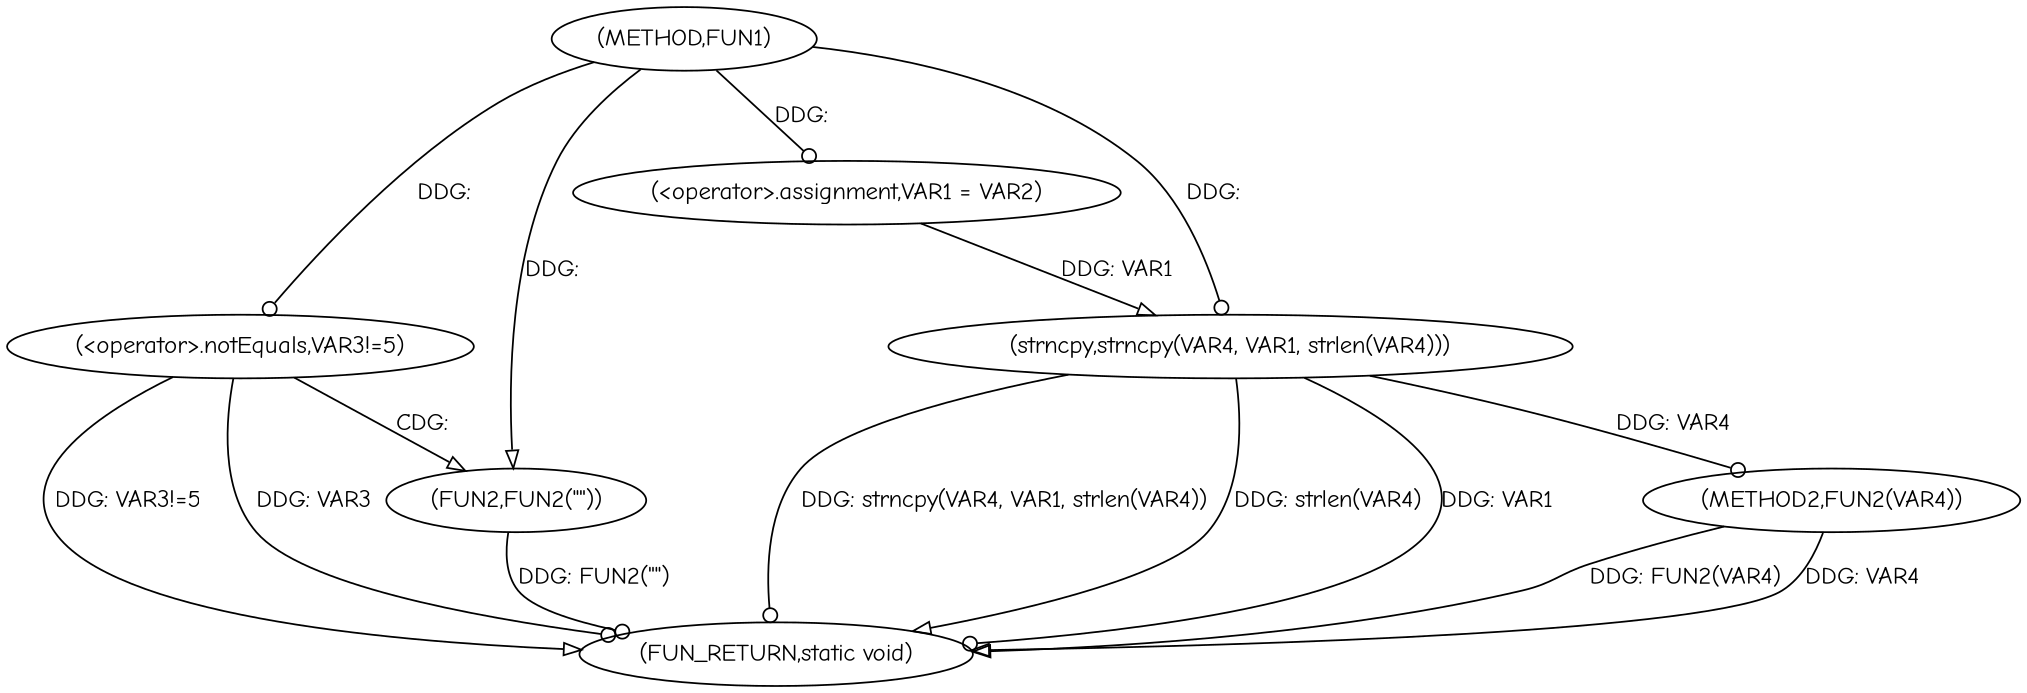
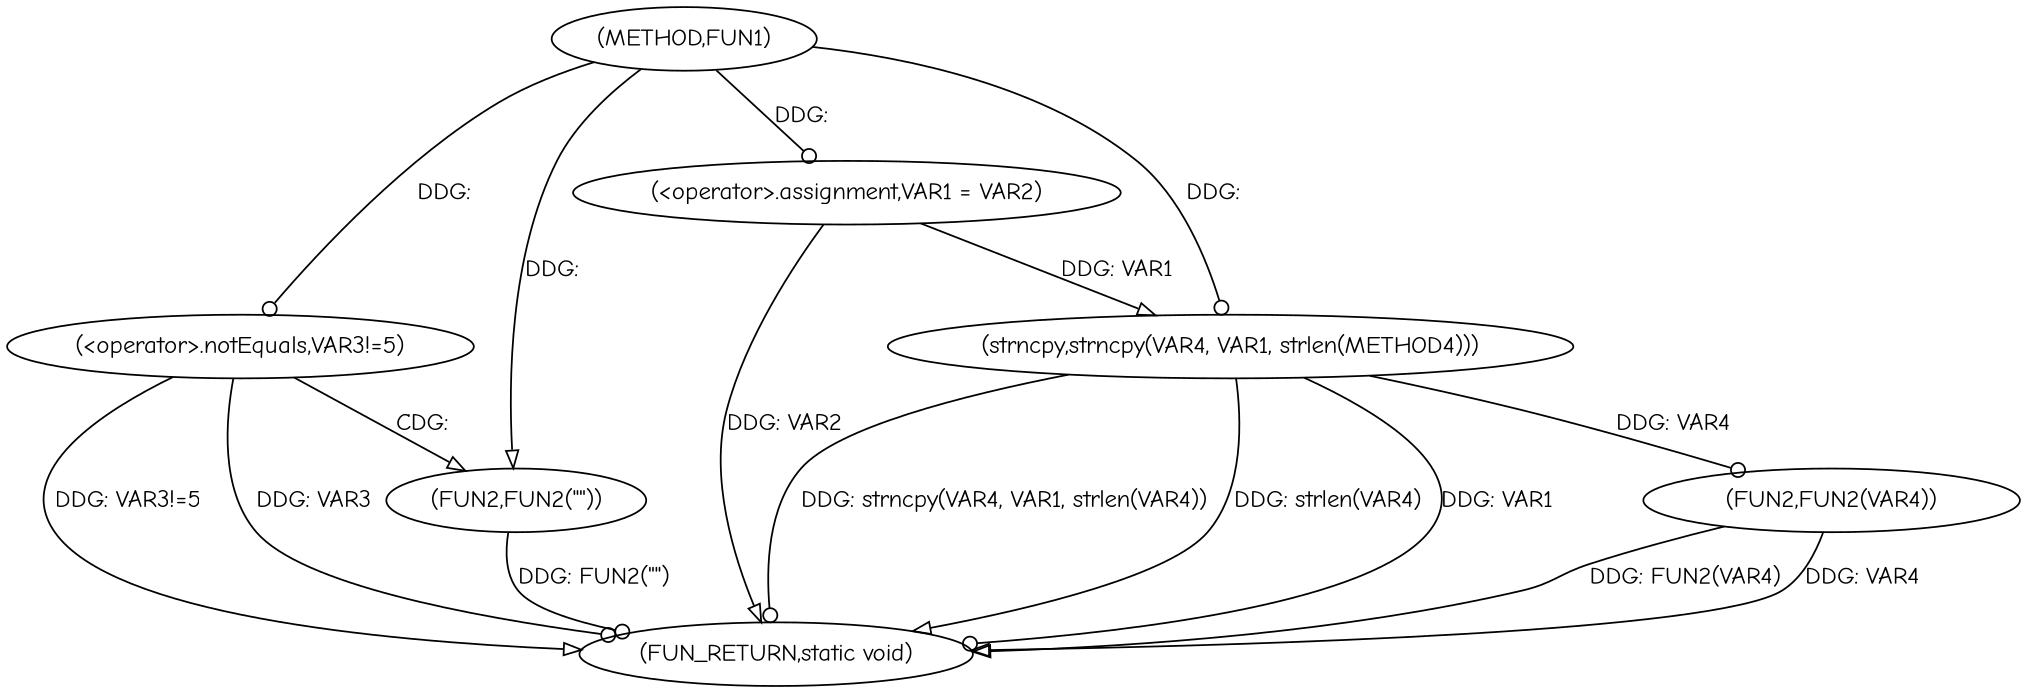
(1231, 347) -> (1231, 347)
none -> (728, 405)
(1832, 500) -> (1832, 500)
